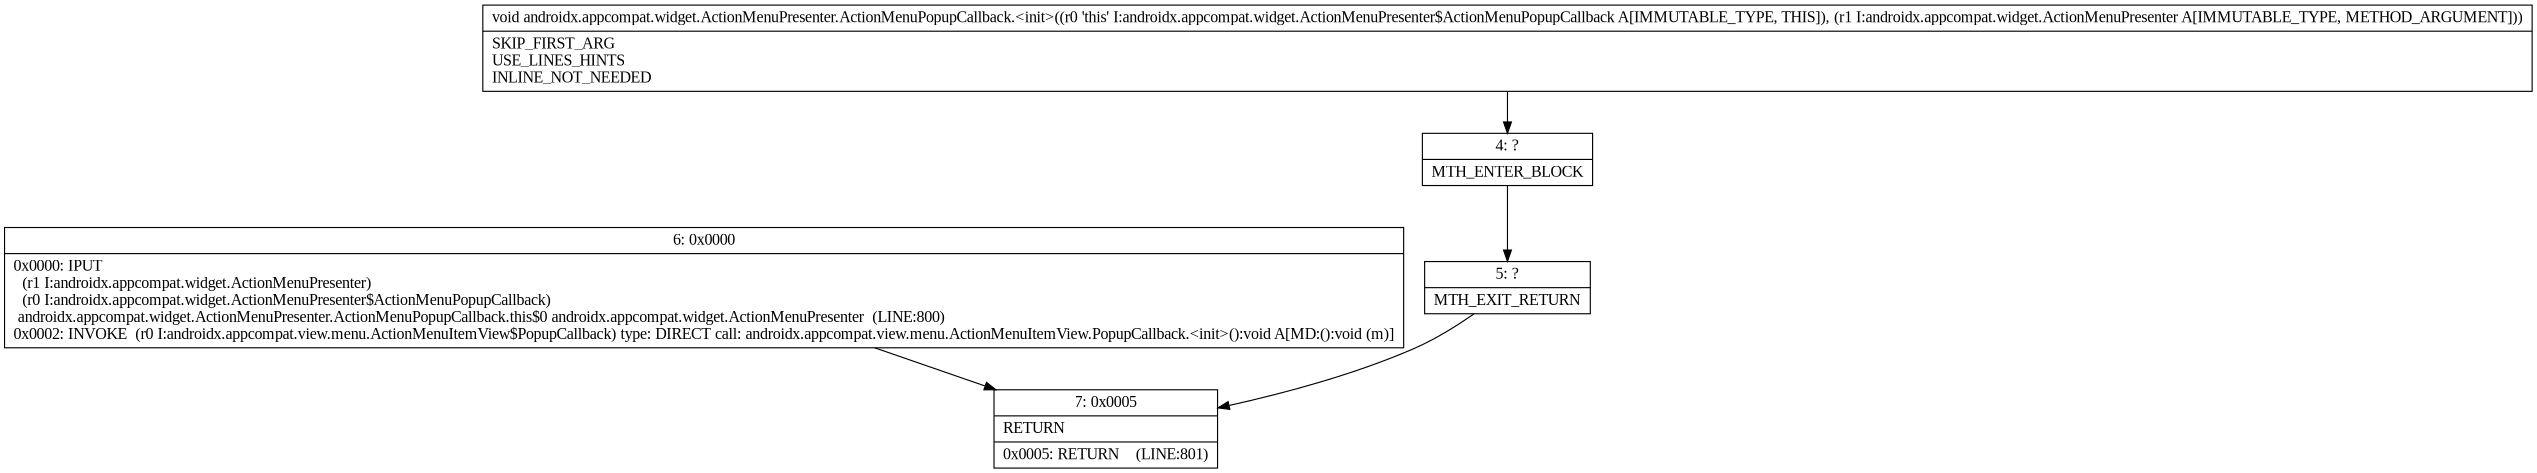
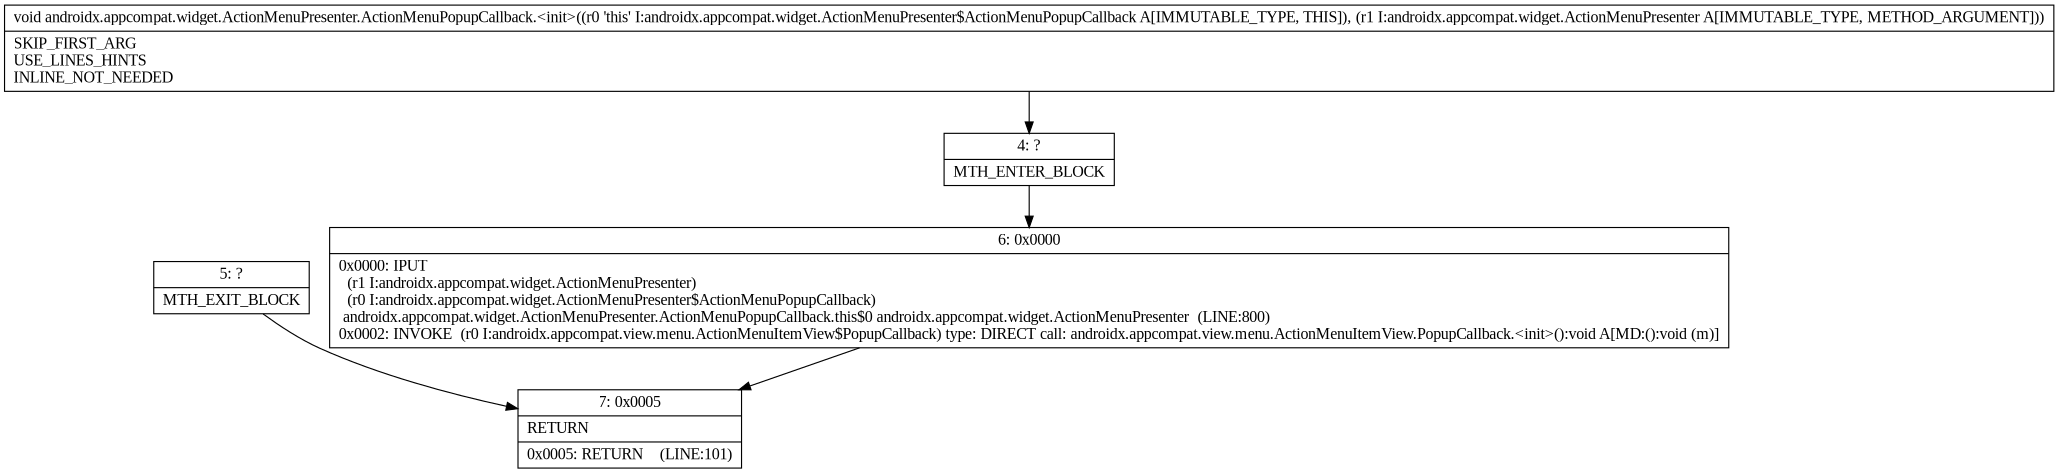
(1507, 218) -> (1029, 201)
(1507, 300) -> (231, 300)
(1106, 454) -> (630, 454)
